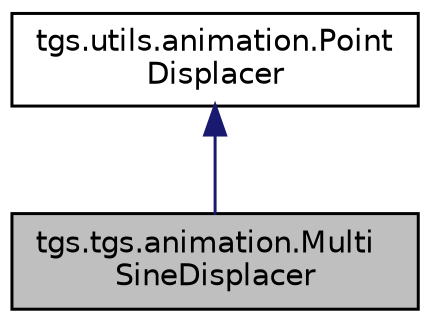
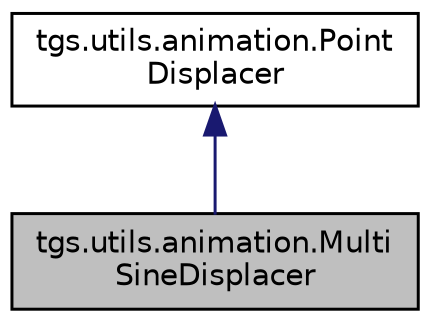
(215, 261) -> (215, 261)
